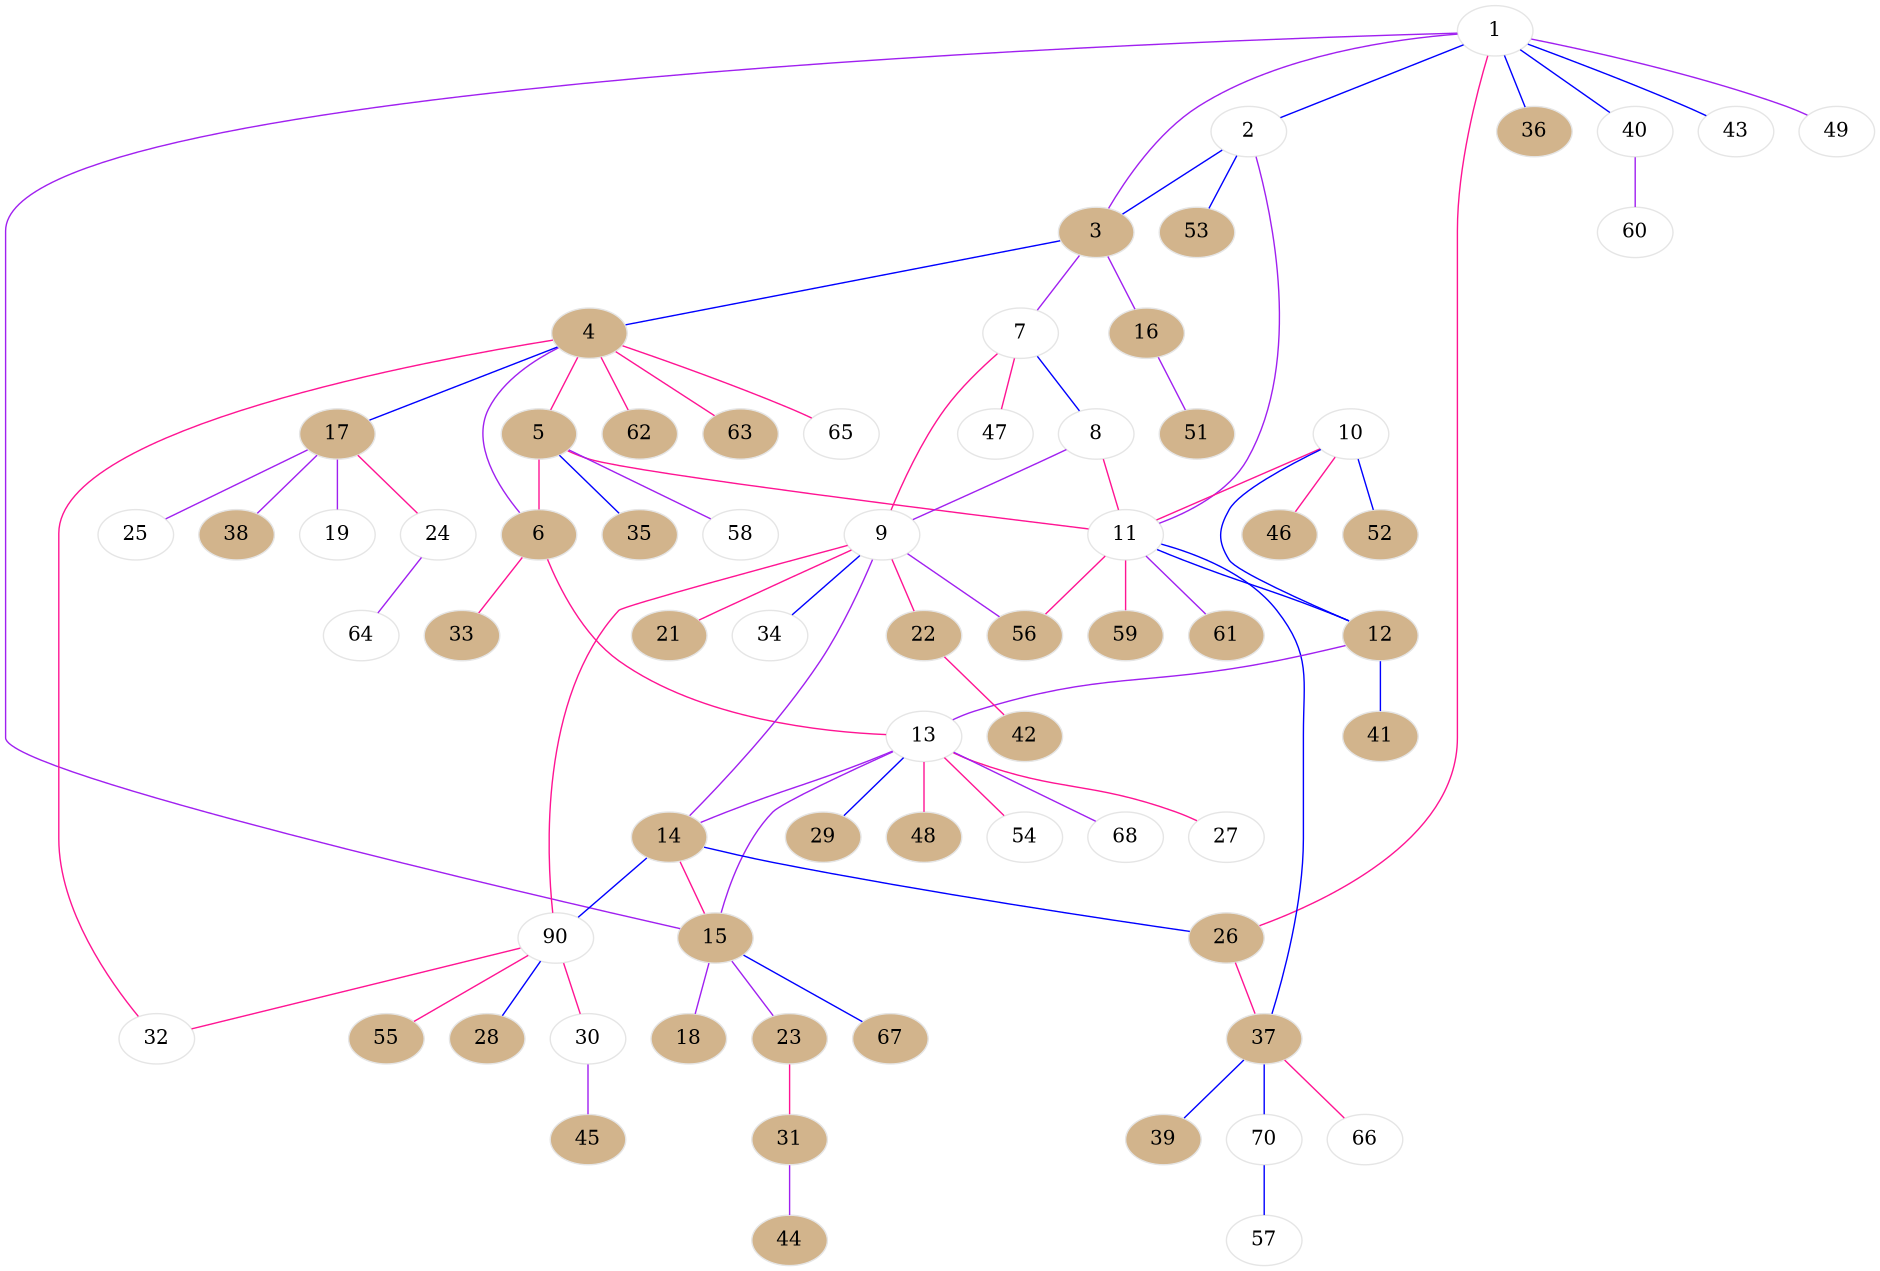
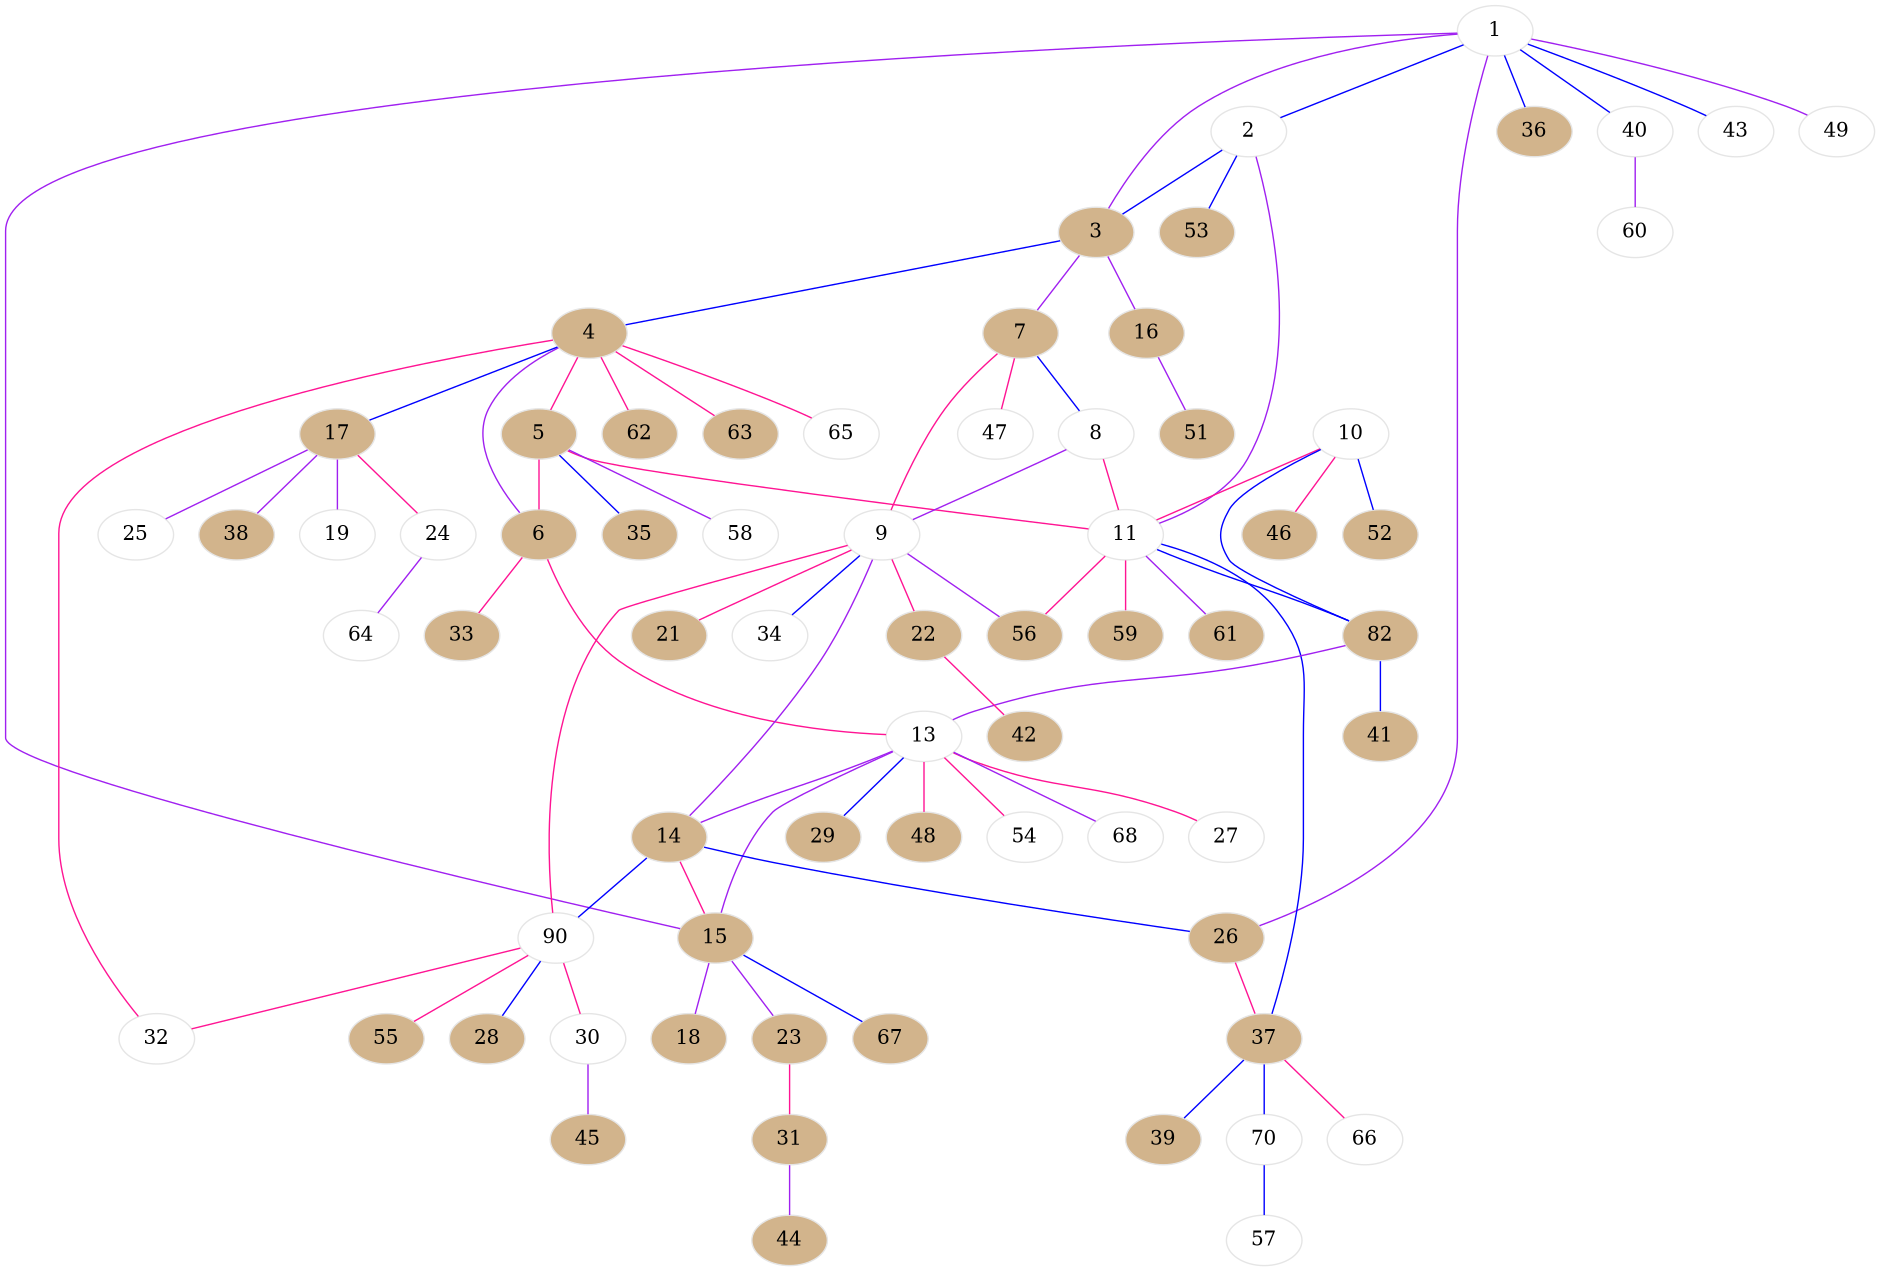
(1021, 333) -> (1021, 333)
(1457, 540) -> (1457, 540)
(1380, 636) -> (1380, 636)
